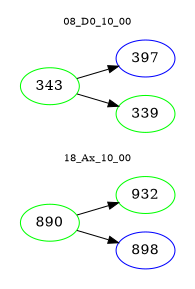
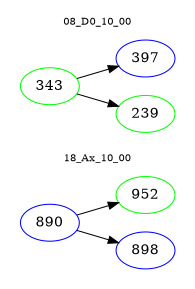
(146, 114) -> (146, 114)
(146, 195) -> (146, 195)
(50, 223) -> (50, 223)
